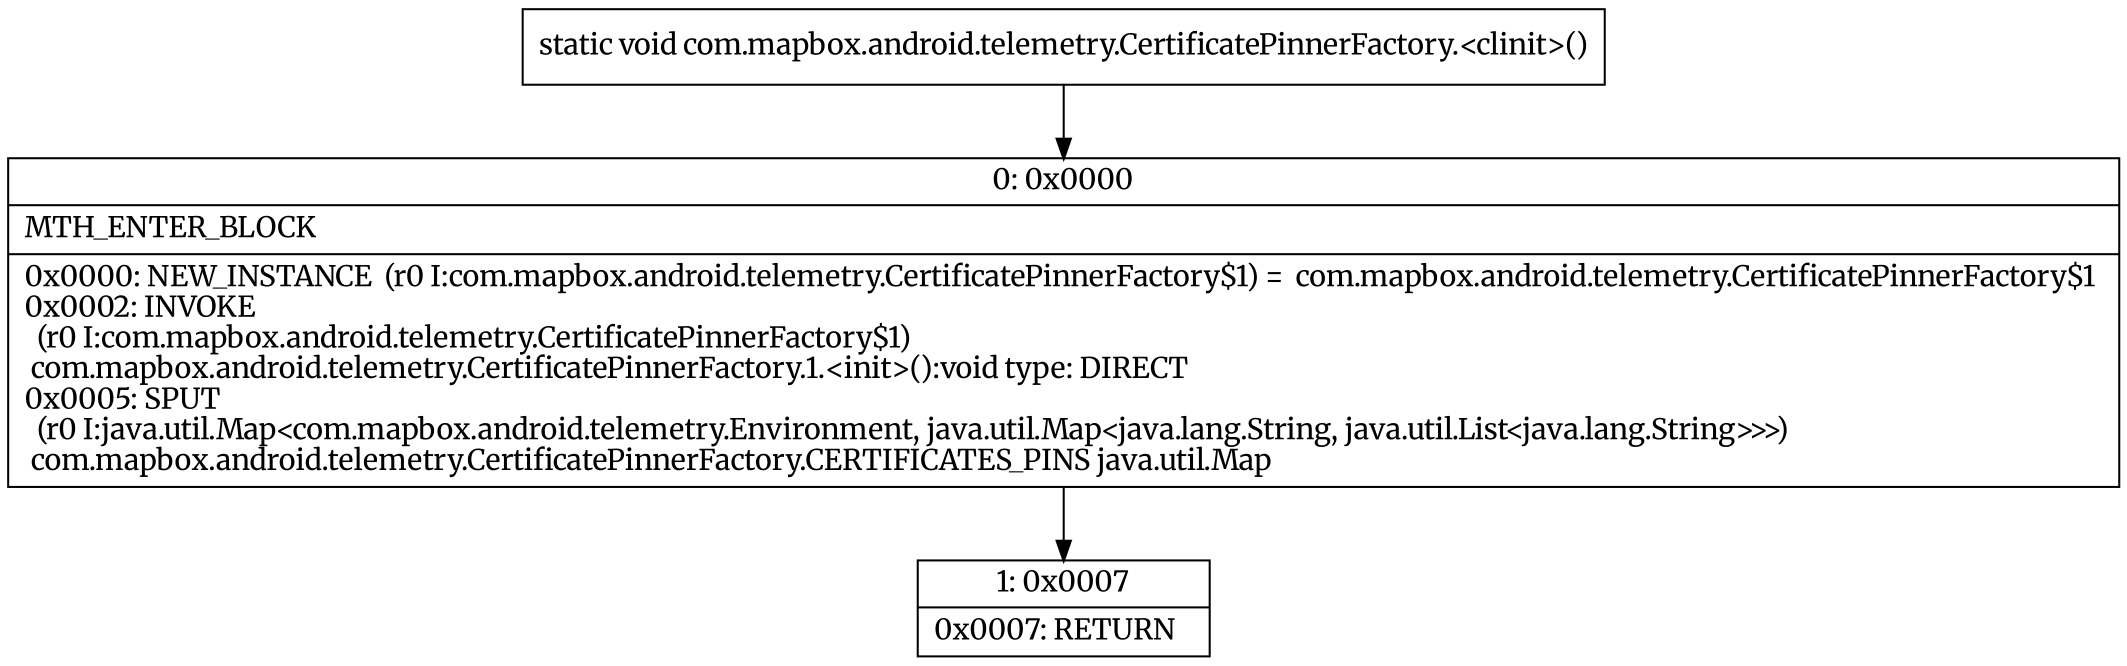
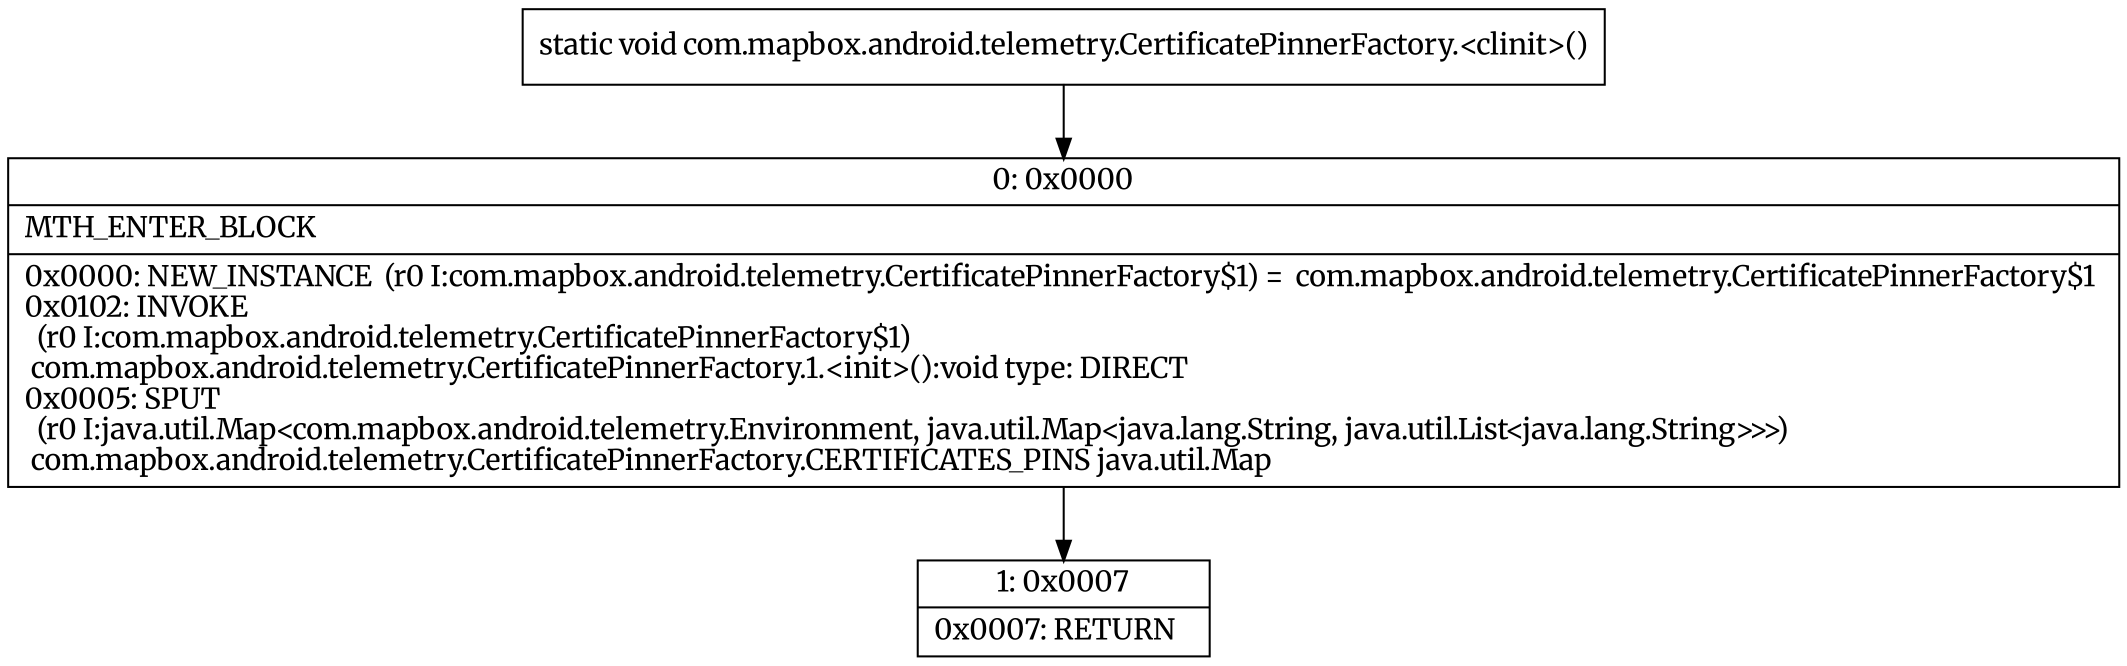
(147, 308) -> (143, 308)
